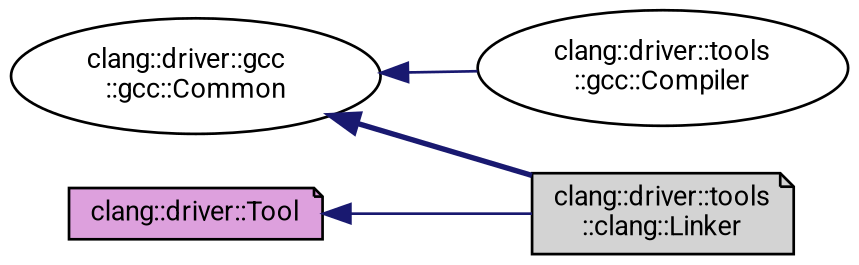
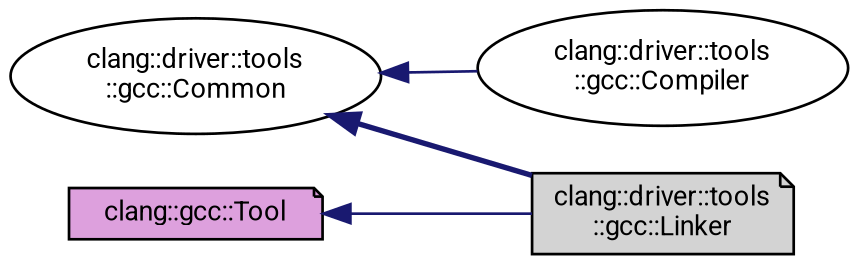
(196, 76) -> (196, 76)
(196, 214) -> (196, 214)
(663, 214) -> (663, 214)
